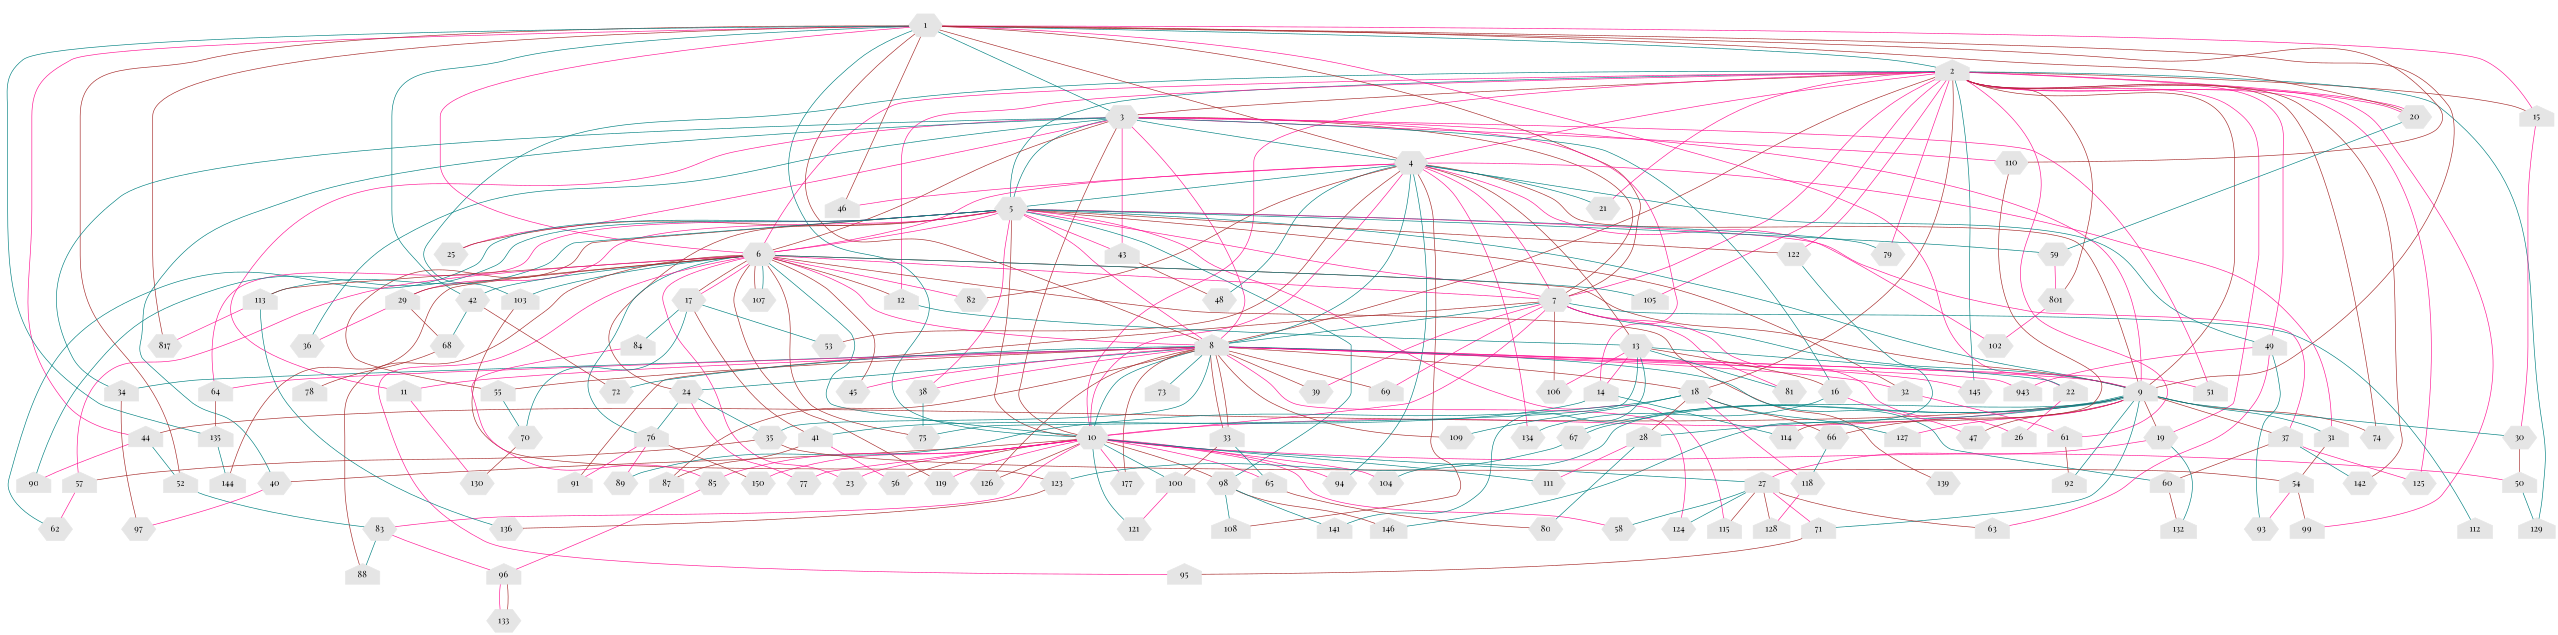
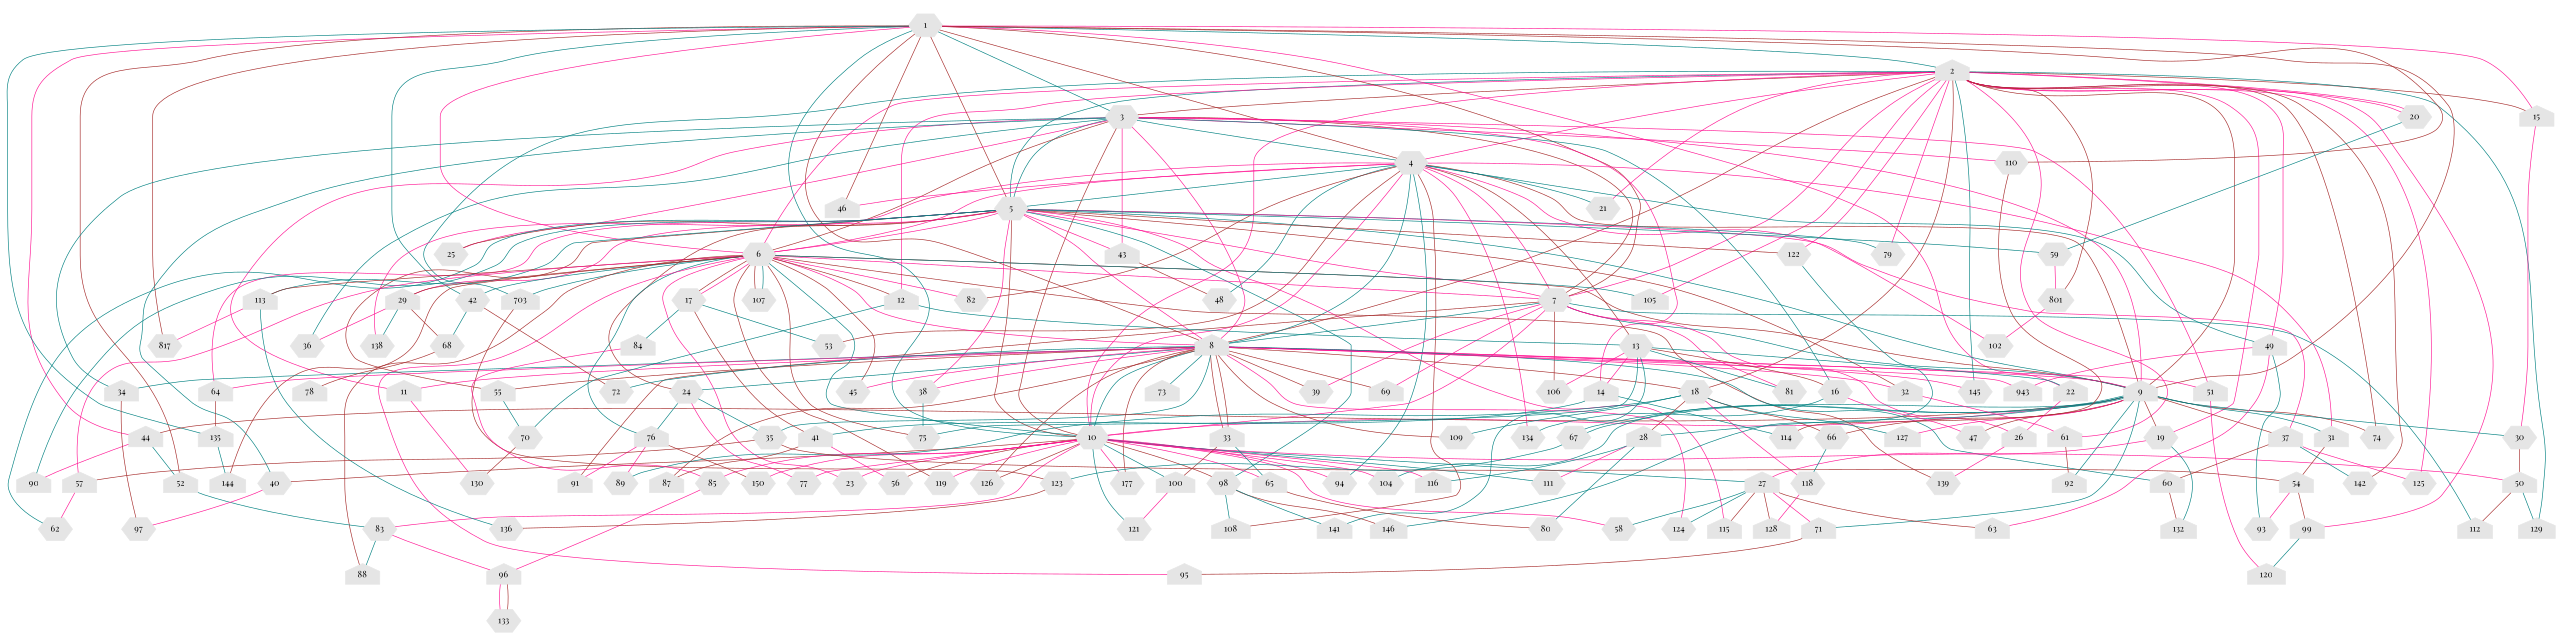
(1821, 50) -> (963, 105)
(520, 300) -> (520, 300)
none -> (377, 346)
(659, 359) -> (702, 351)
none -> (1980, 461)
none -> (1433, 483)
none -> (2497, 507)
none -> (2266, 575)
